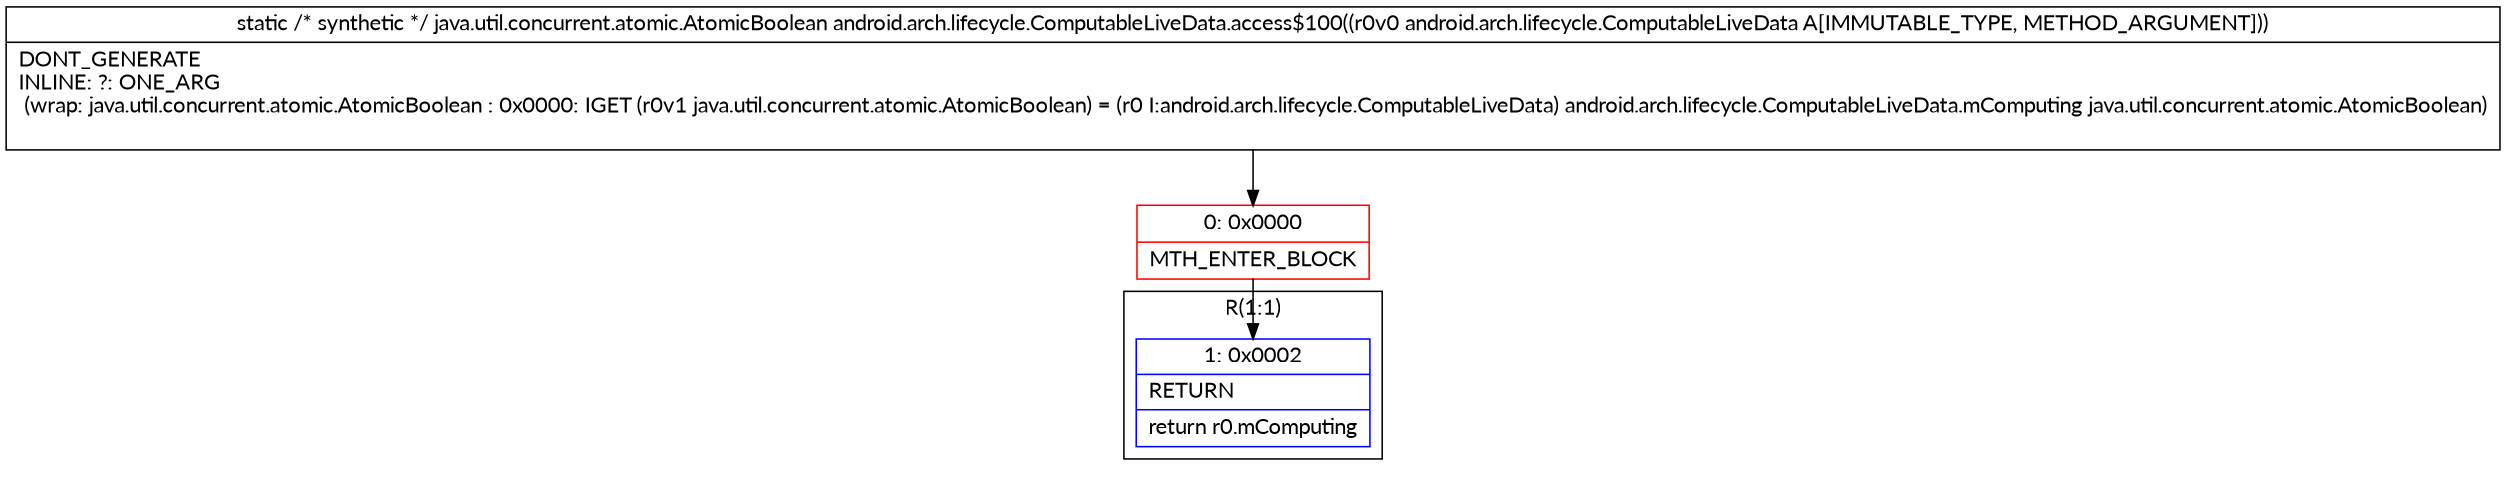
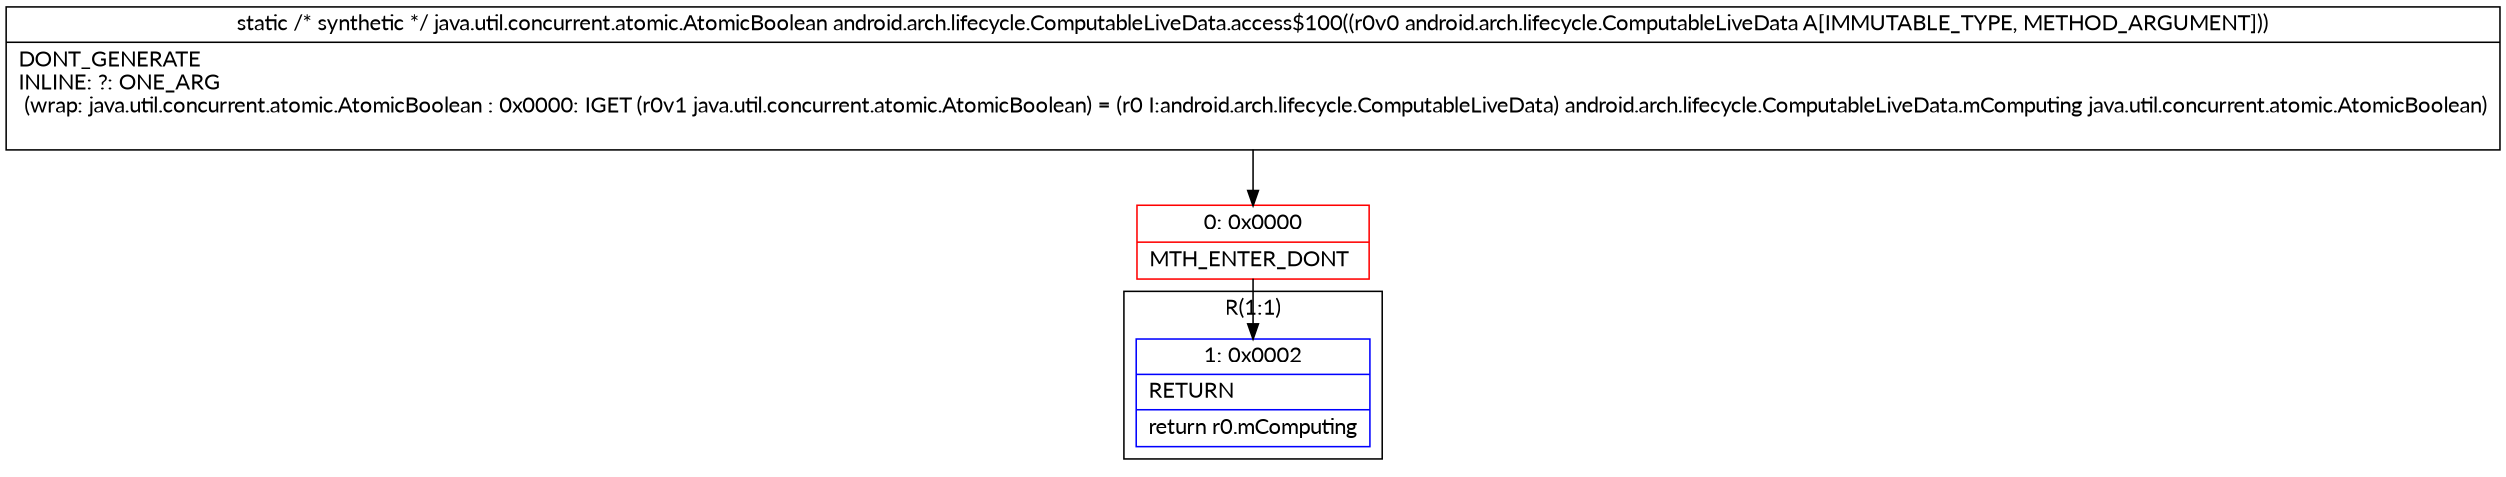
(1253, 260) -> (1249, 260)
